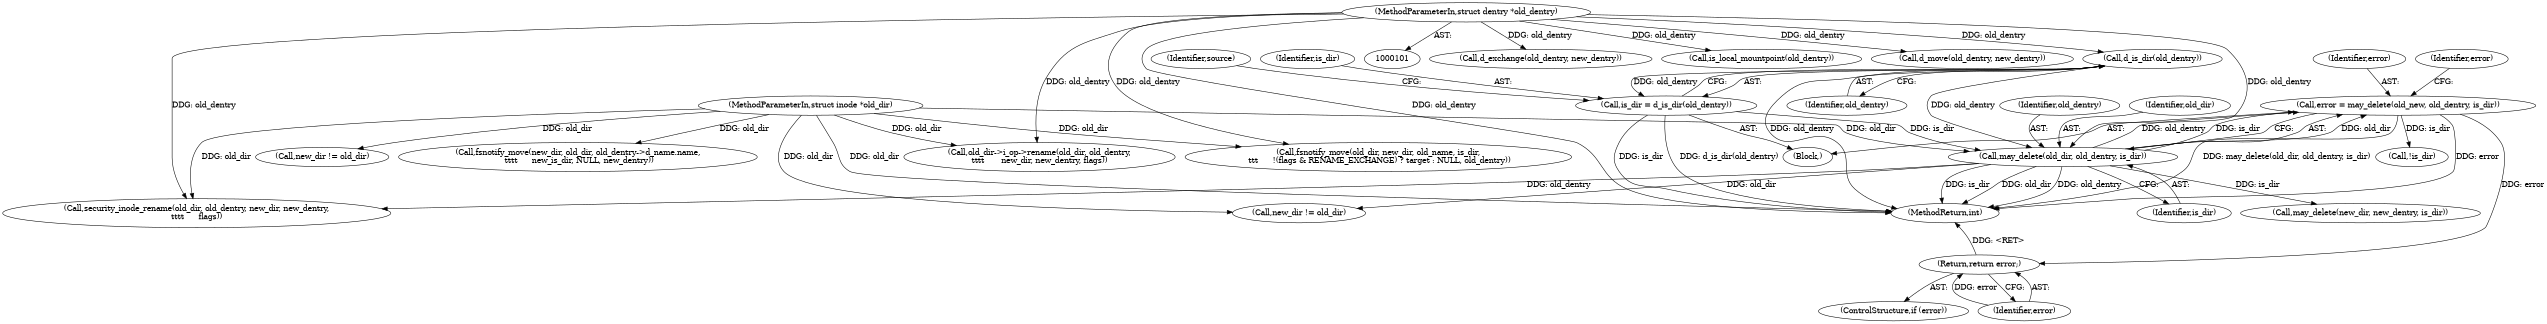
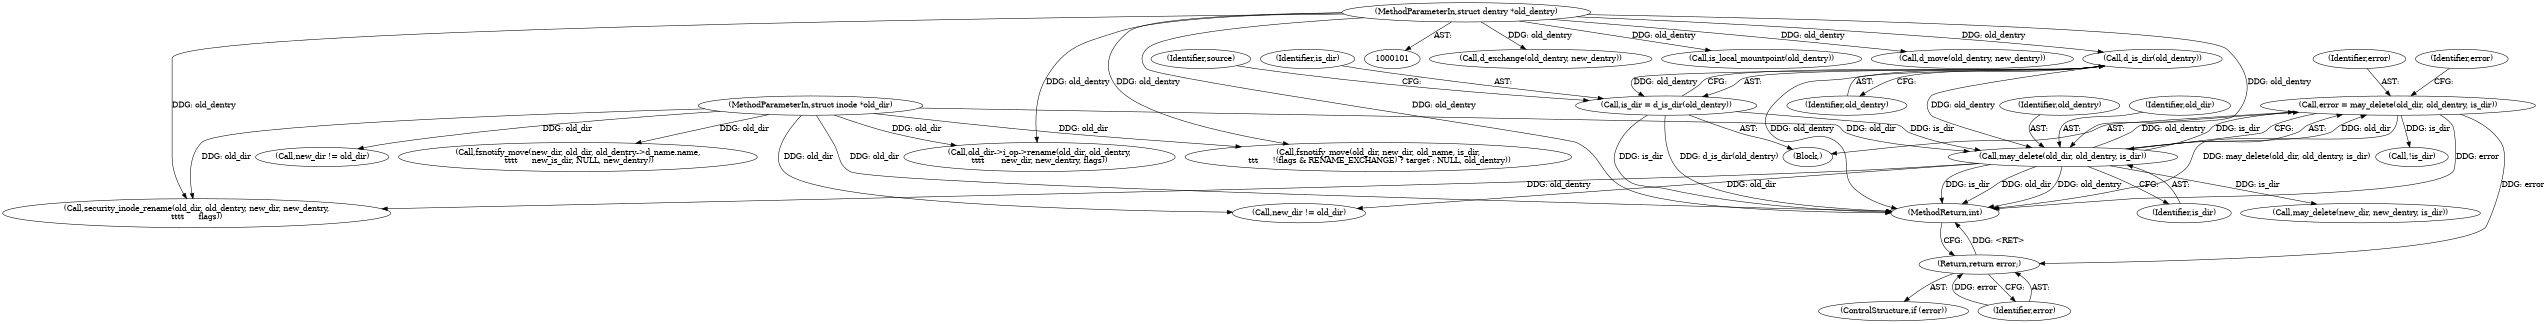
(2398, 106) -> (2398, 106)
none -> (1941, 239)
